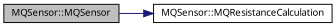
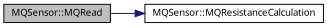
(61, 13) -> (57, 13)
